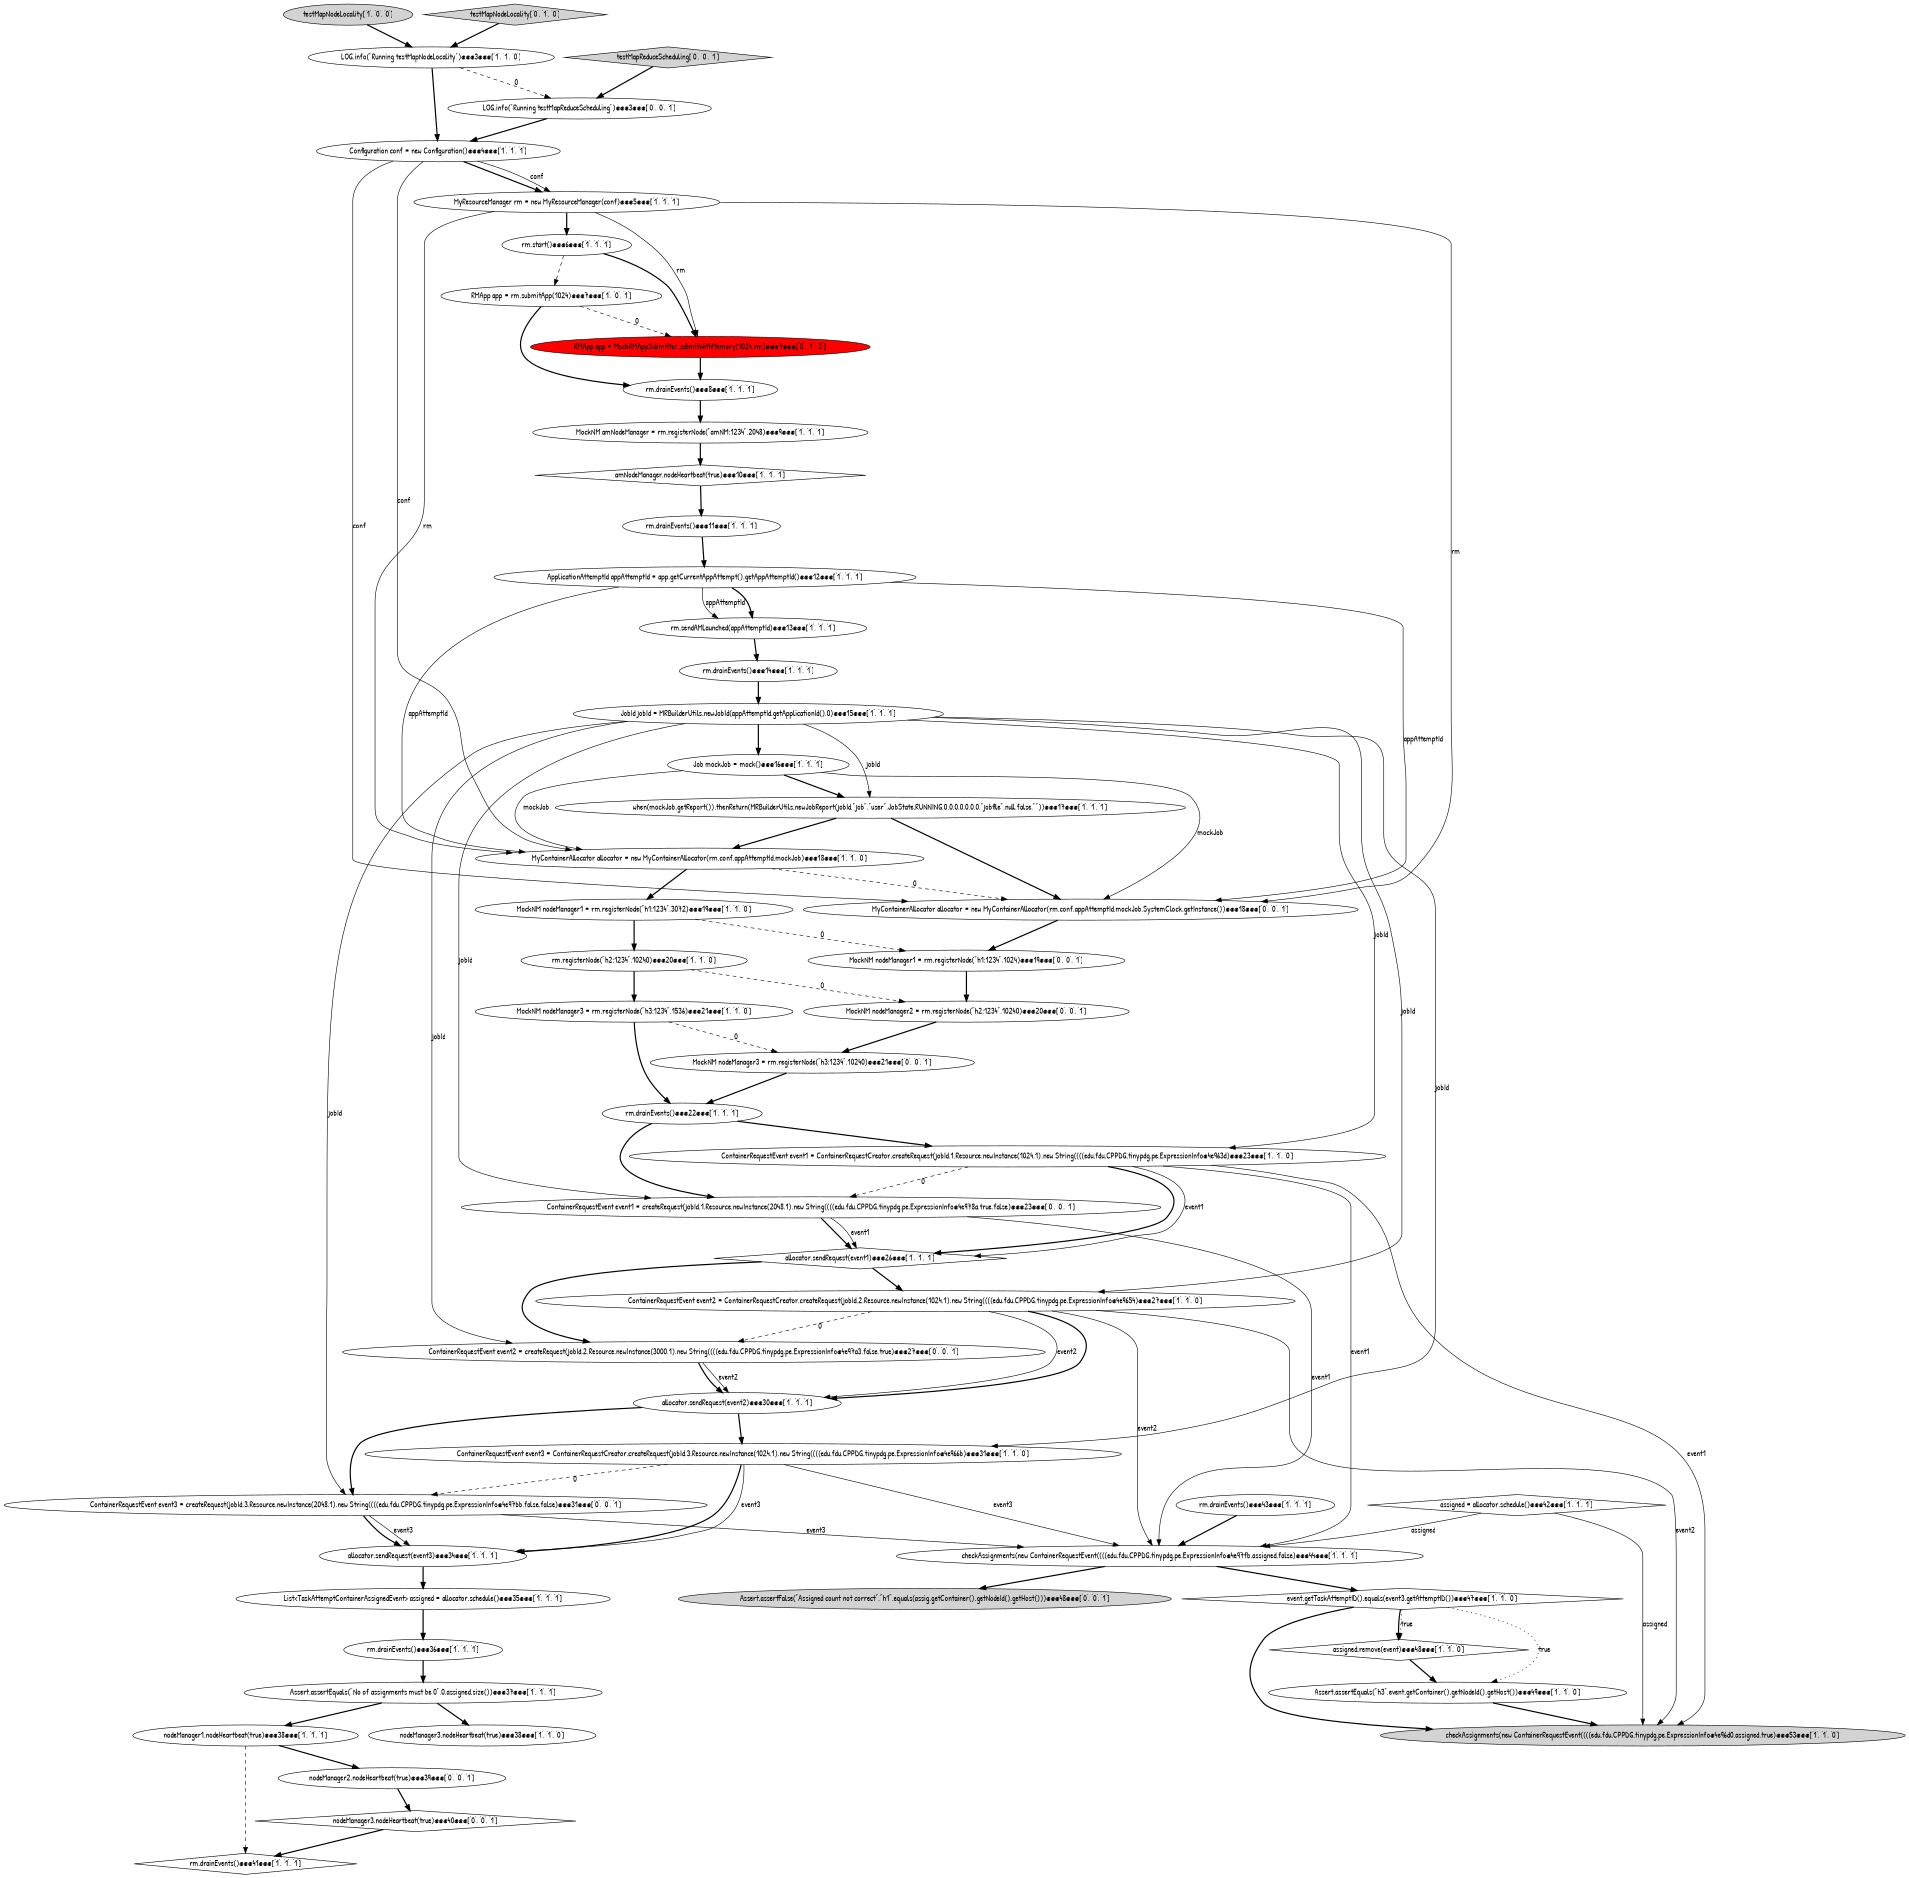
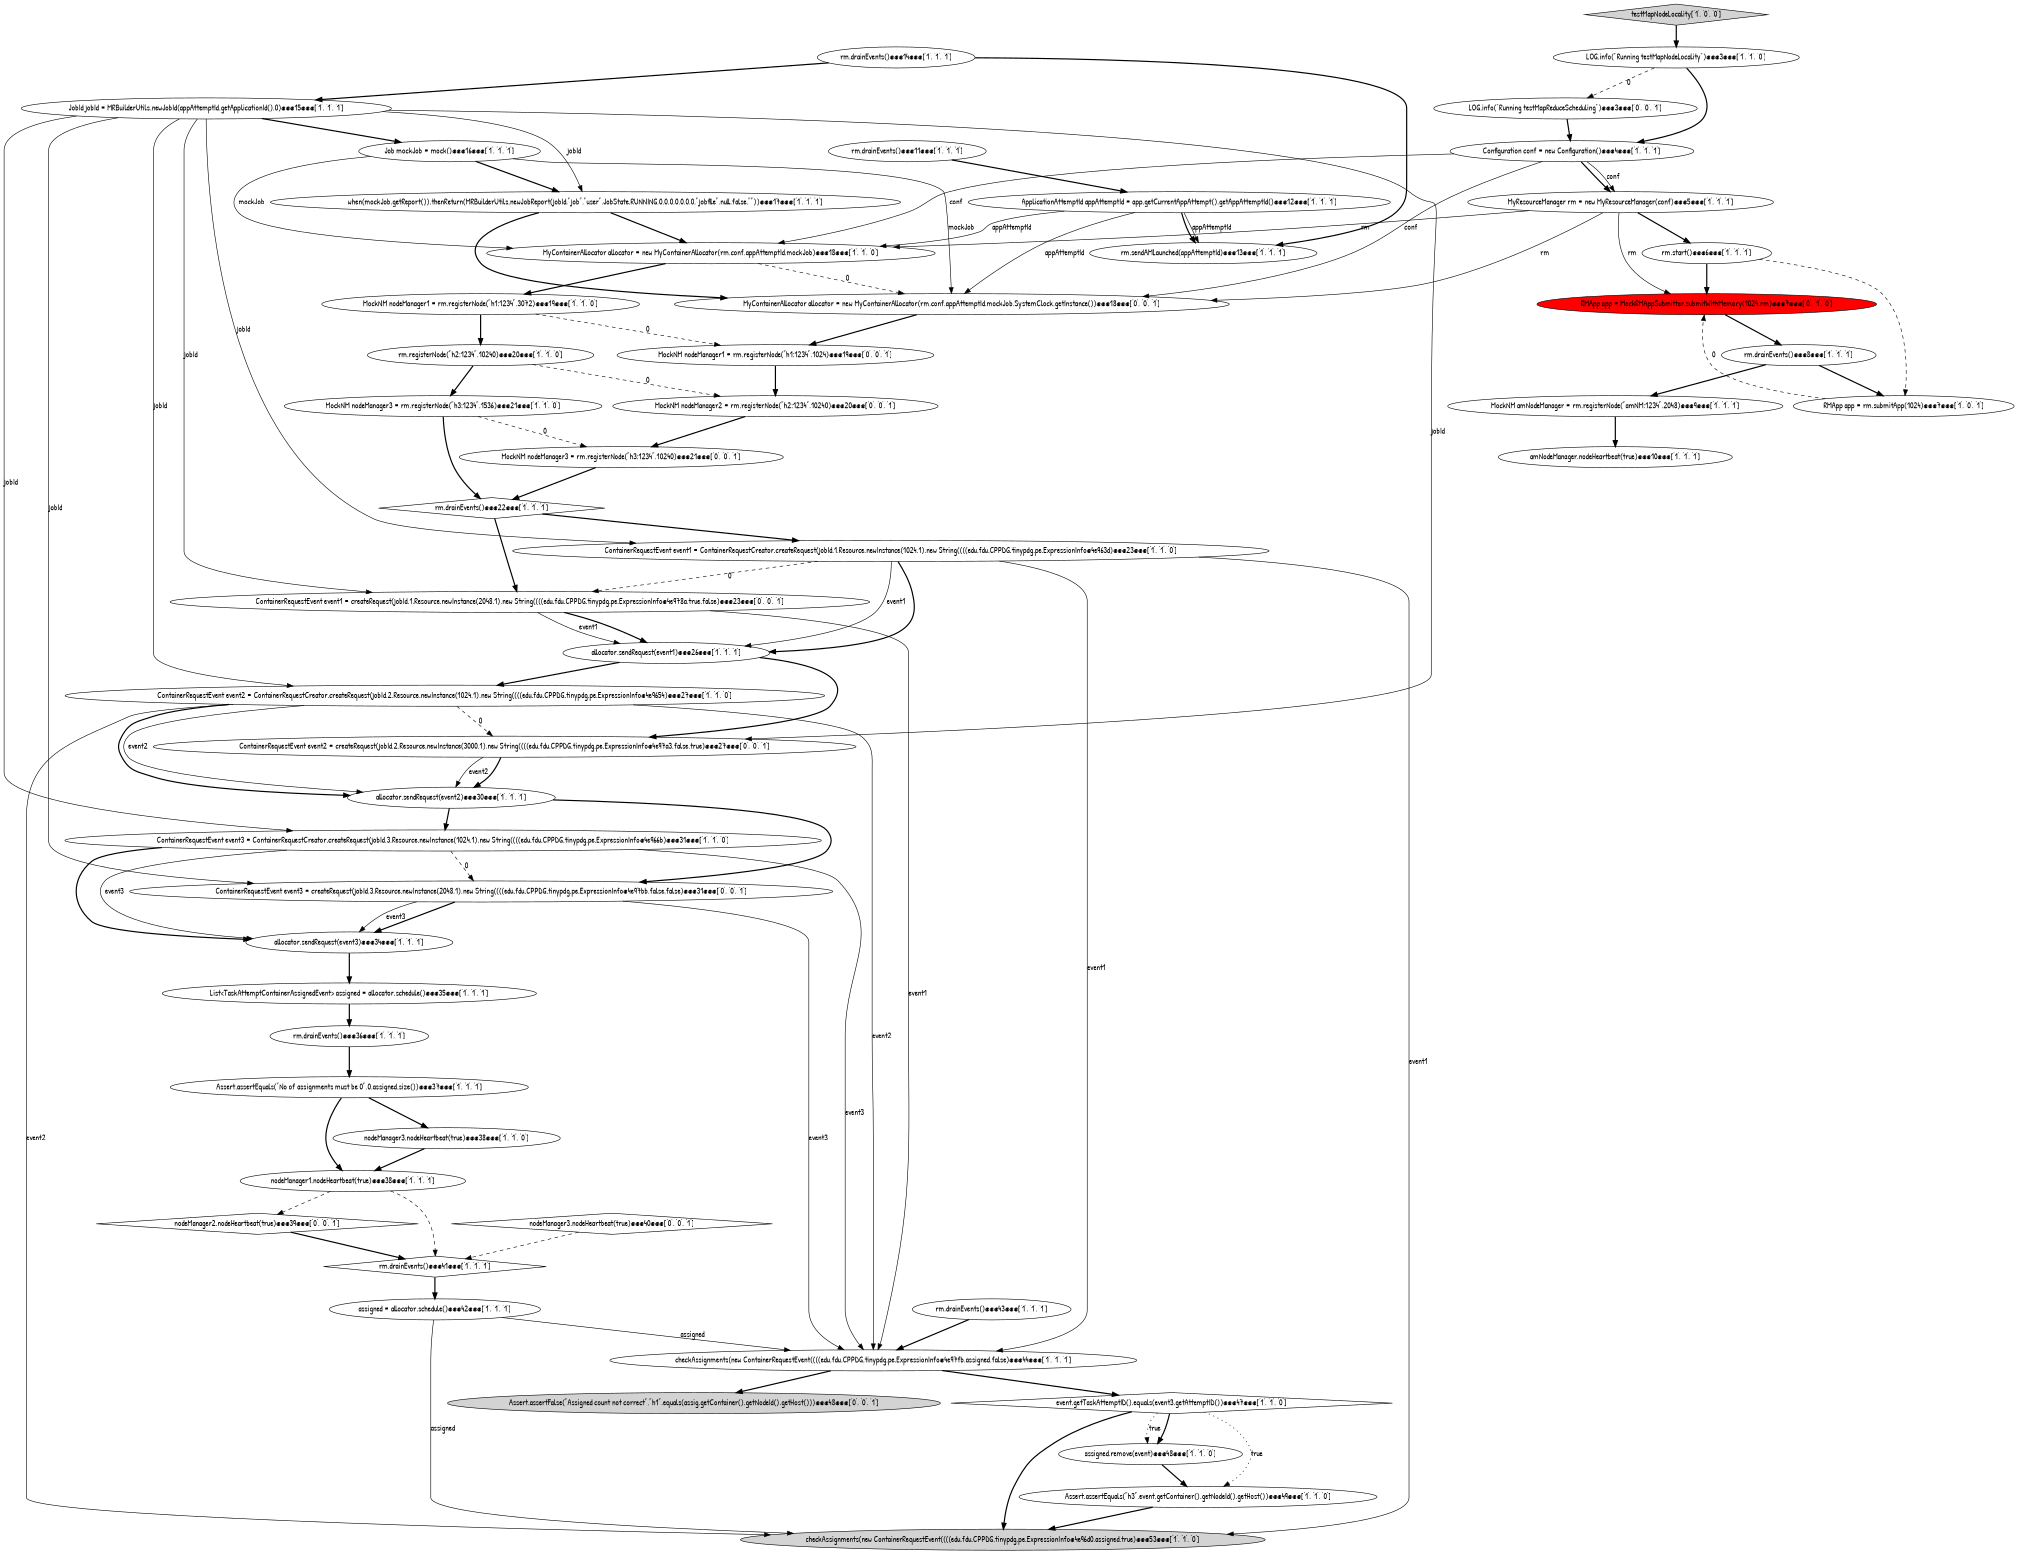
(348, 15) -> (1676, 15)
(515, 15) -> none
(668, 57) -> none
(544, 369) -> (1848, 379)
(700, 475) -> (1615, 457)
(701, 498) -> none
(755, 647) -> (1308, 73)
(682, 1114) -> (492, 508)
none -> (402, 1158)
(860, 1258) -> (666, 653)
none -> (435, 1285)
(1517, 1505) -> (435, 1309)
(1399, 1650) -> (1151, 1454)
(316, 1756) -> (307, 1202)
(392, 1778) -> (257, 1224)
(402, 1797) -> (345, 1245)
(332, 1842) -> (525, 1245)
